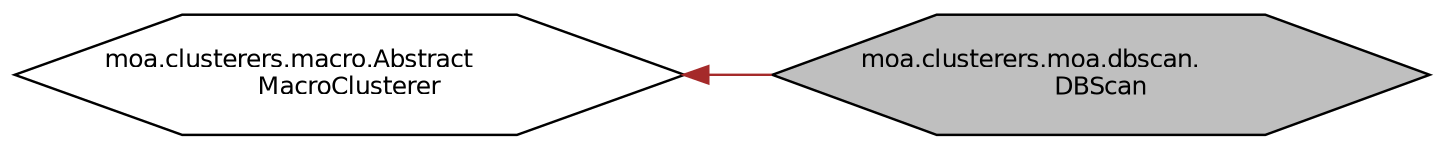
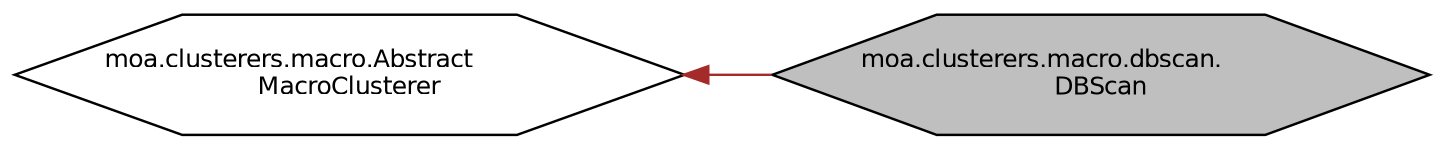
(1101, 75) -> (1101, 75)
